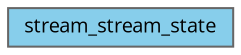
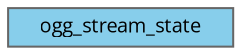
(121, 27) -> (121, 27)
